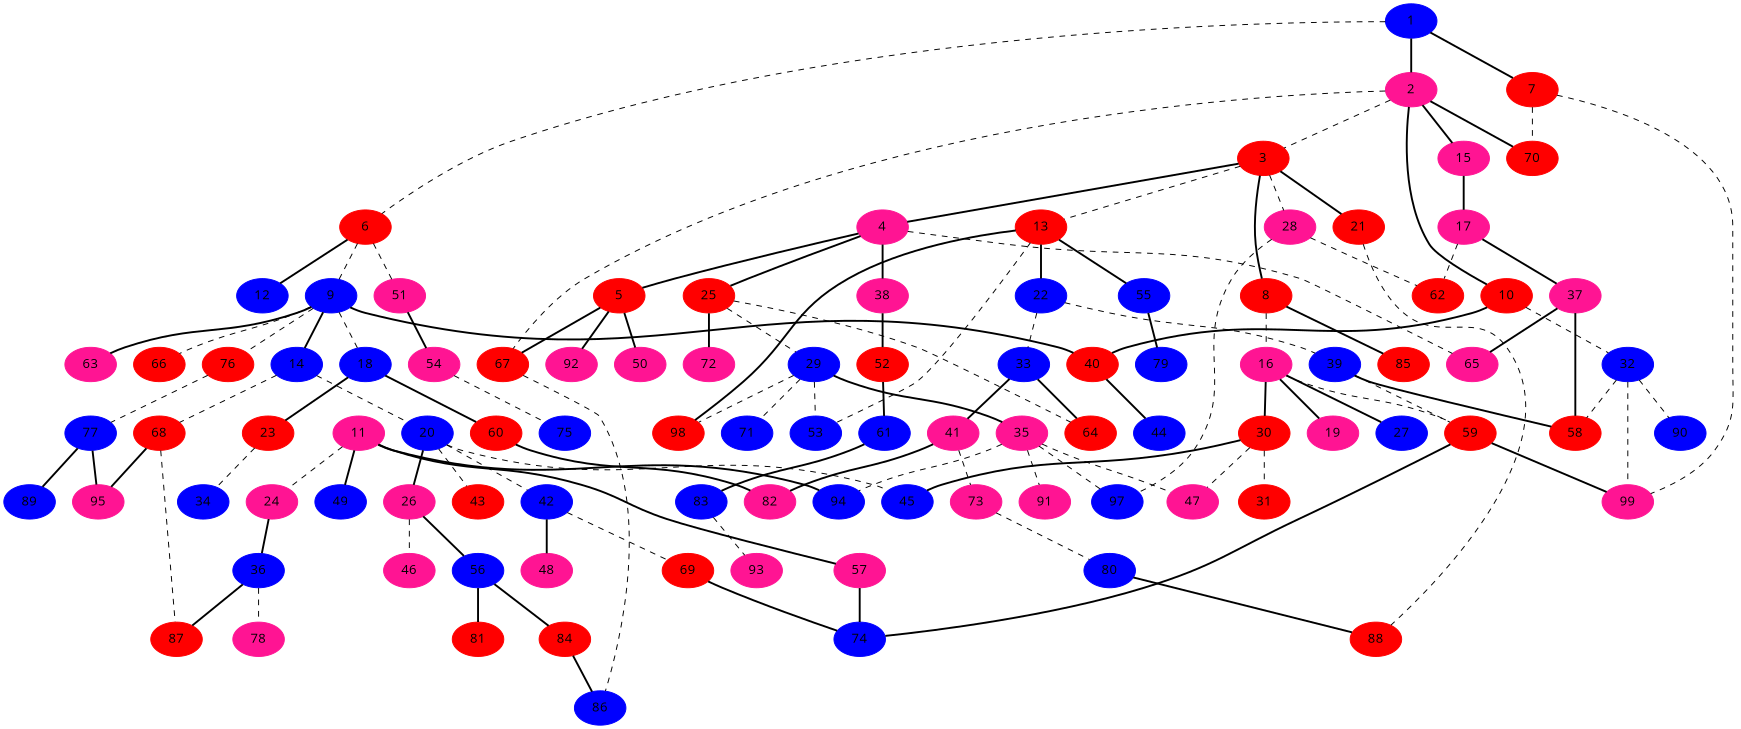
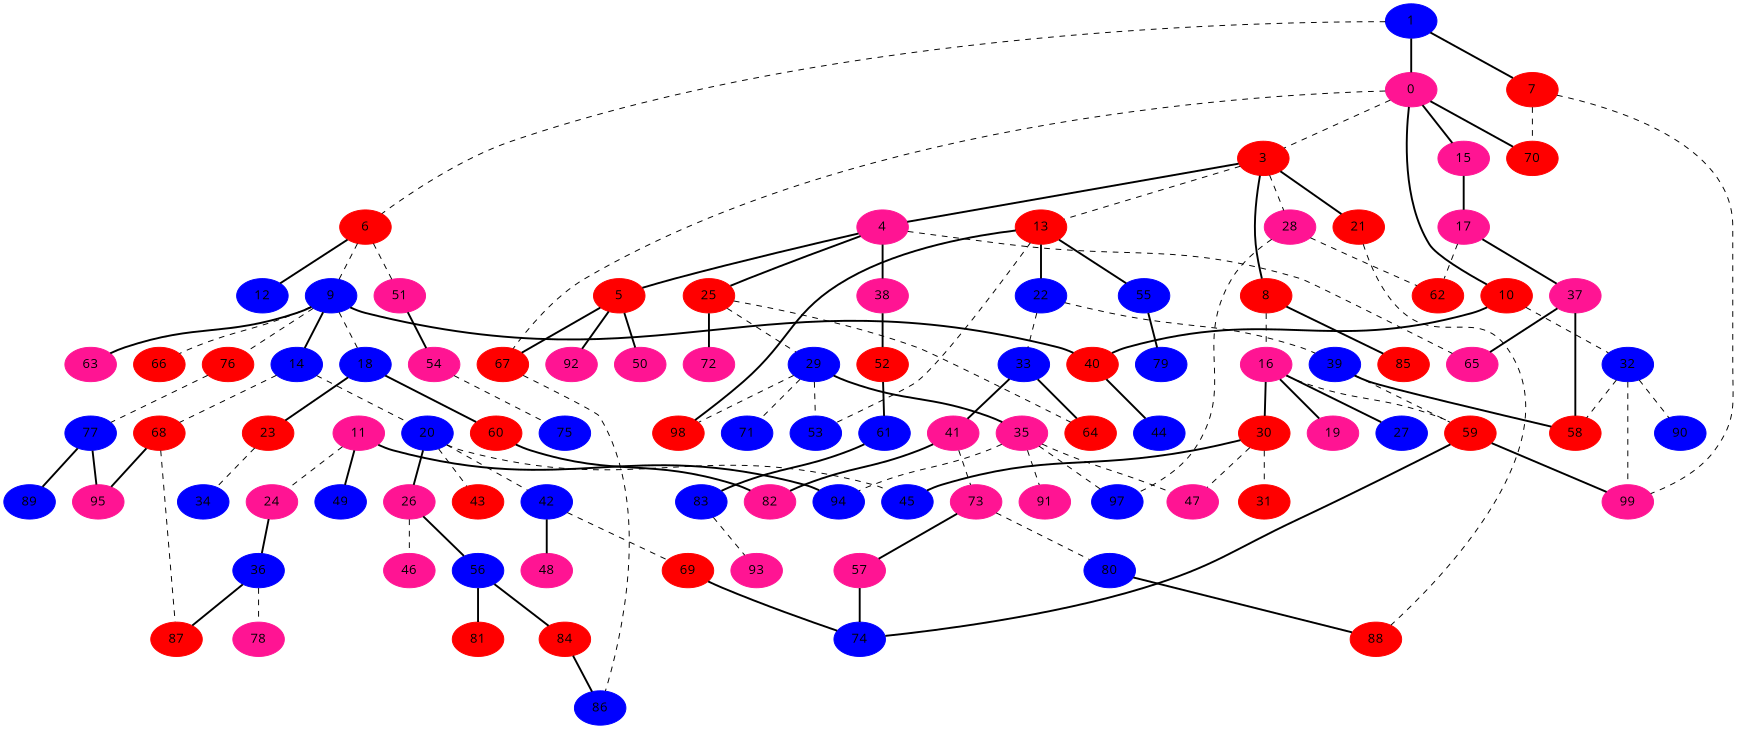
(1411, 90) -> (1411, 90)
(609, 495) -> (918, 536)
